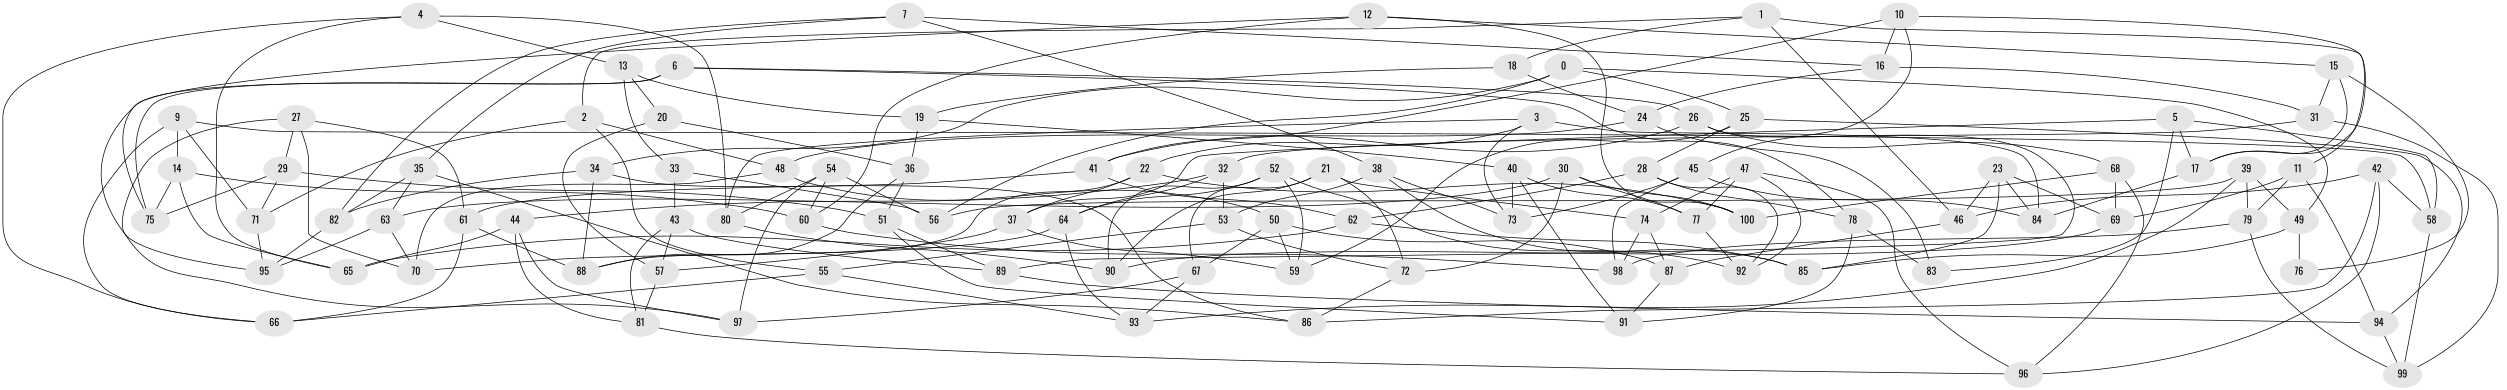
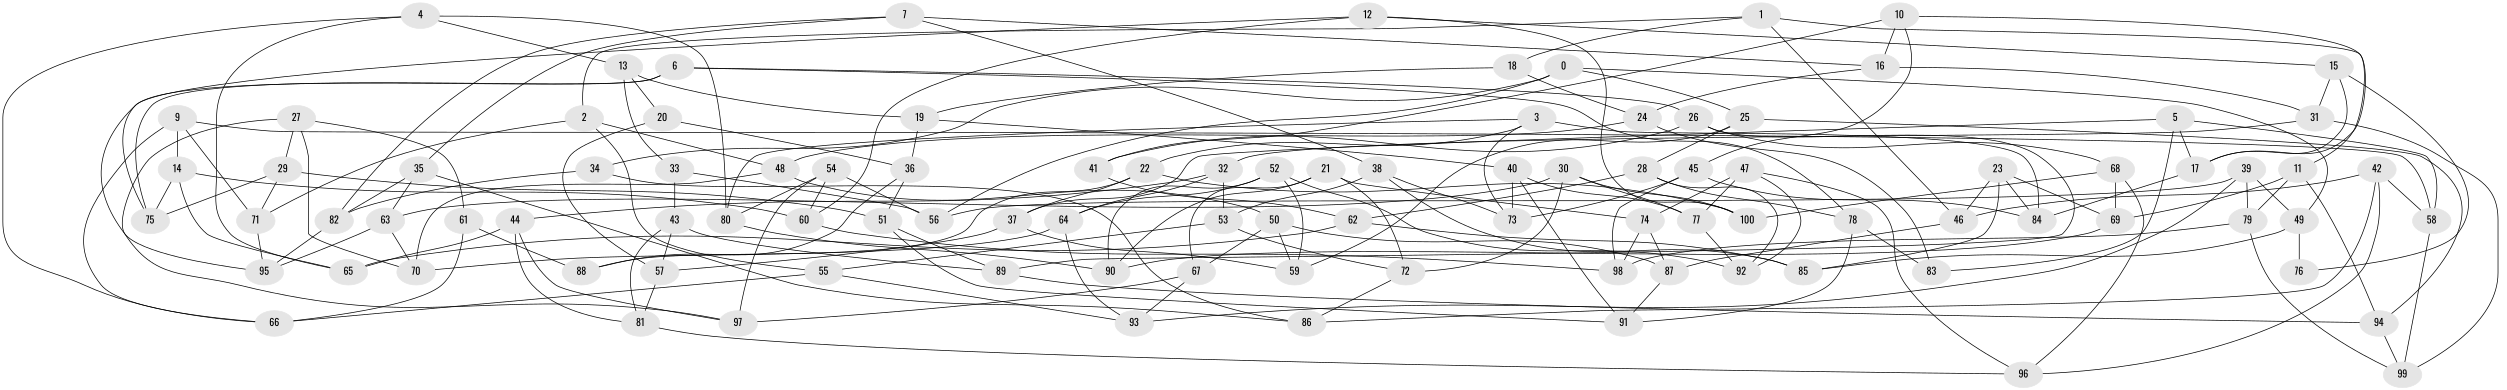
(776, 187) -> none
(587, 229) -> none
